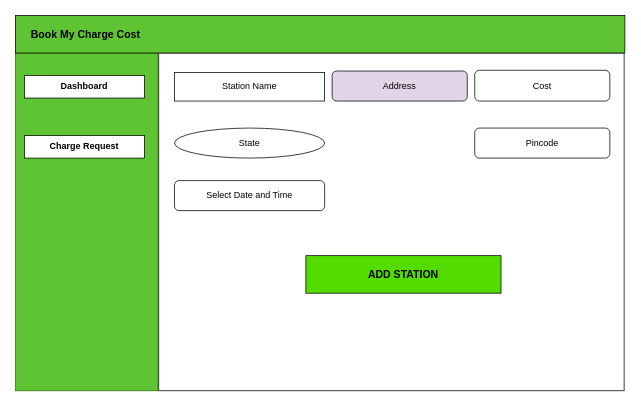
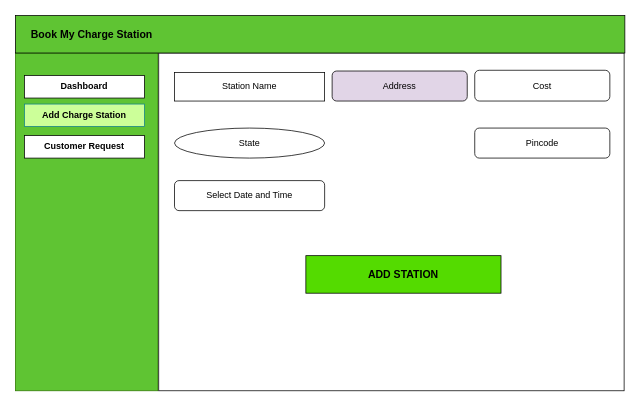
(83, 34) -> (90, 34)
none -> (84, 115)
(84, 147) -> (84, 147)
